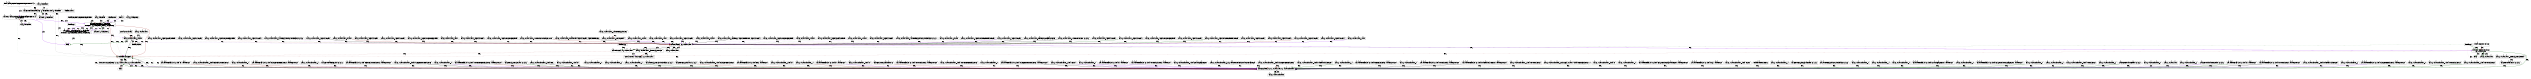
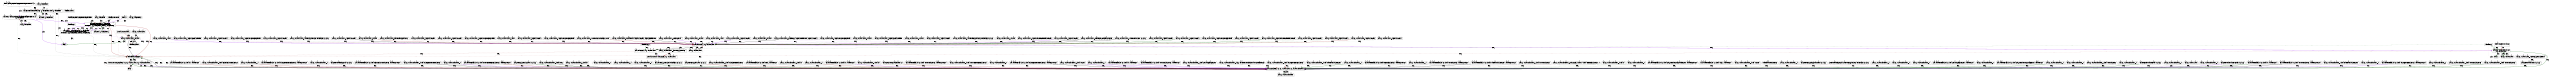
(112, 18) -> (114, 18)
(614, 35) -> (551, 43)
(1834, 63) -> (1849, 63)
